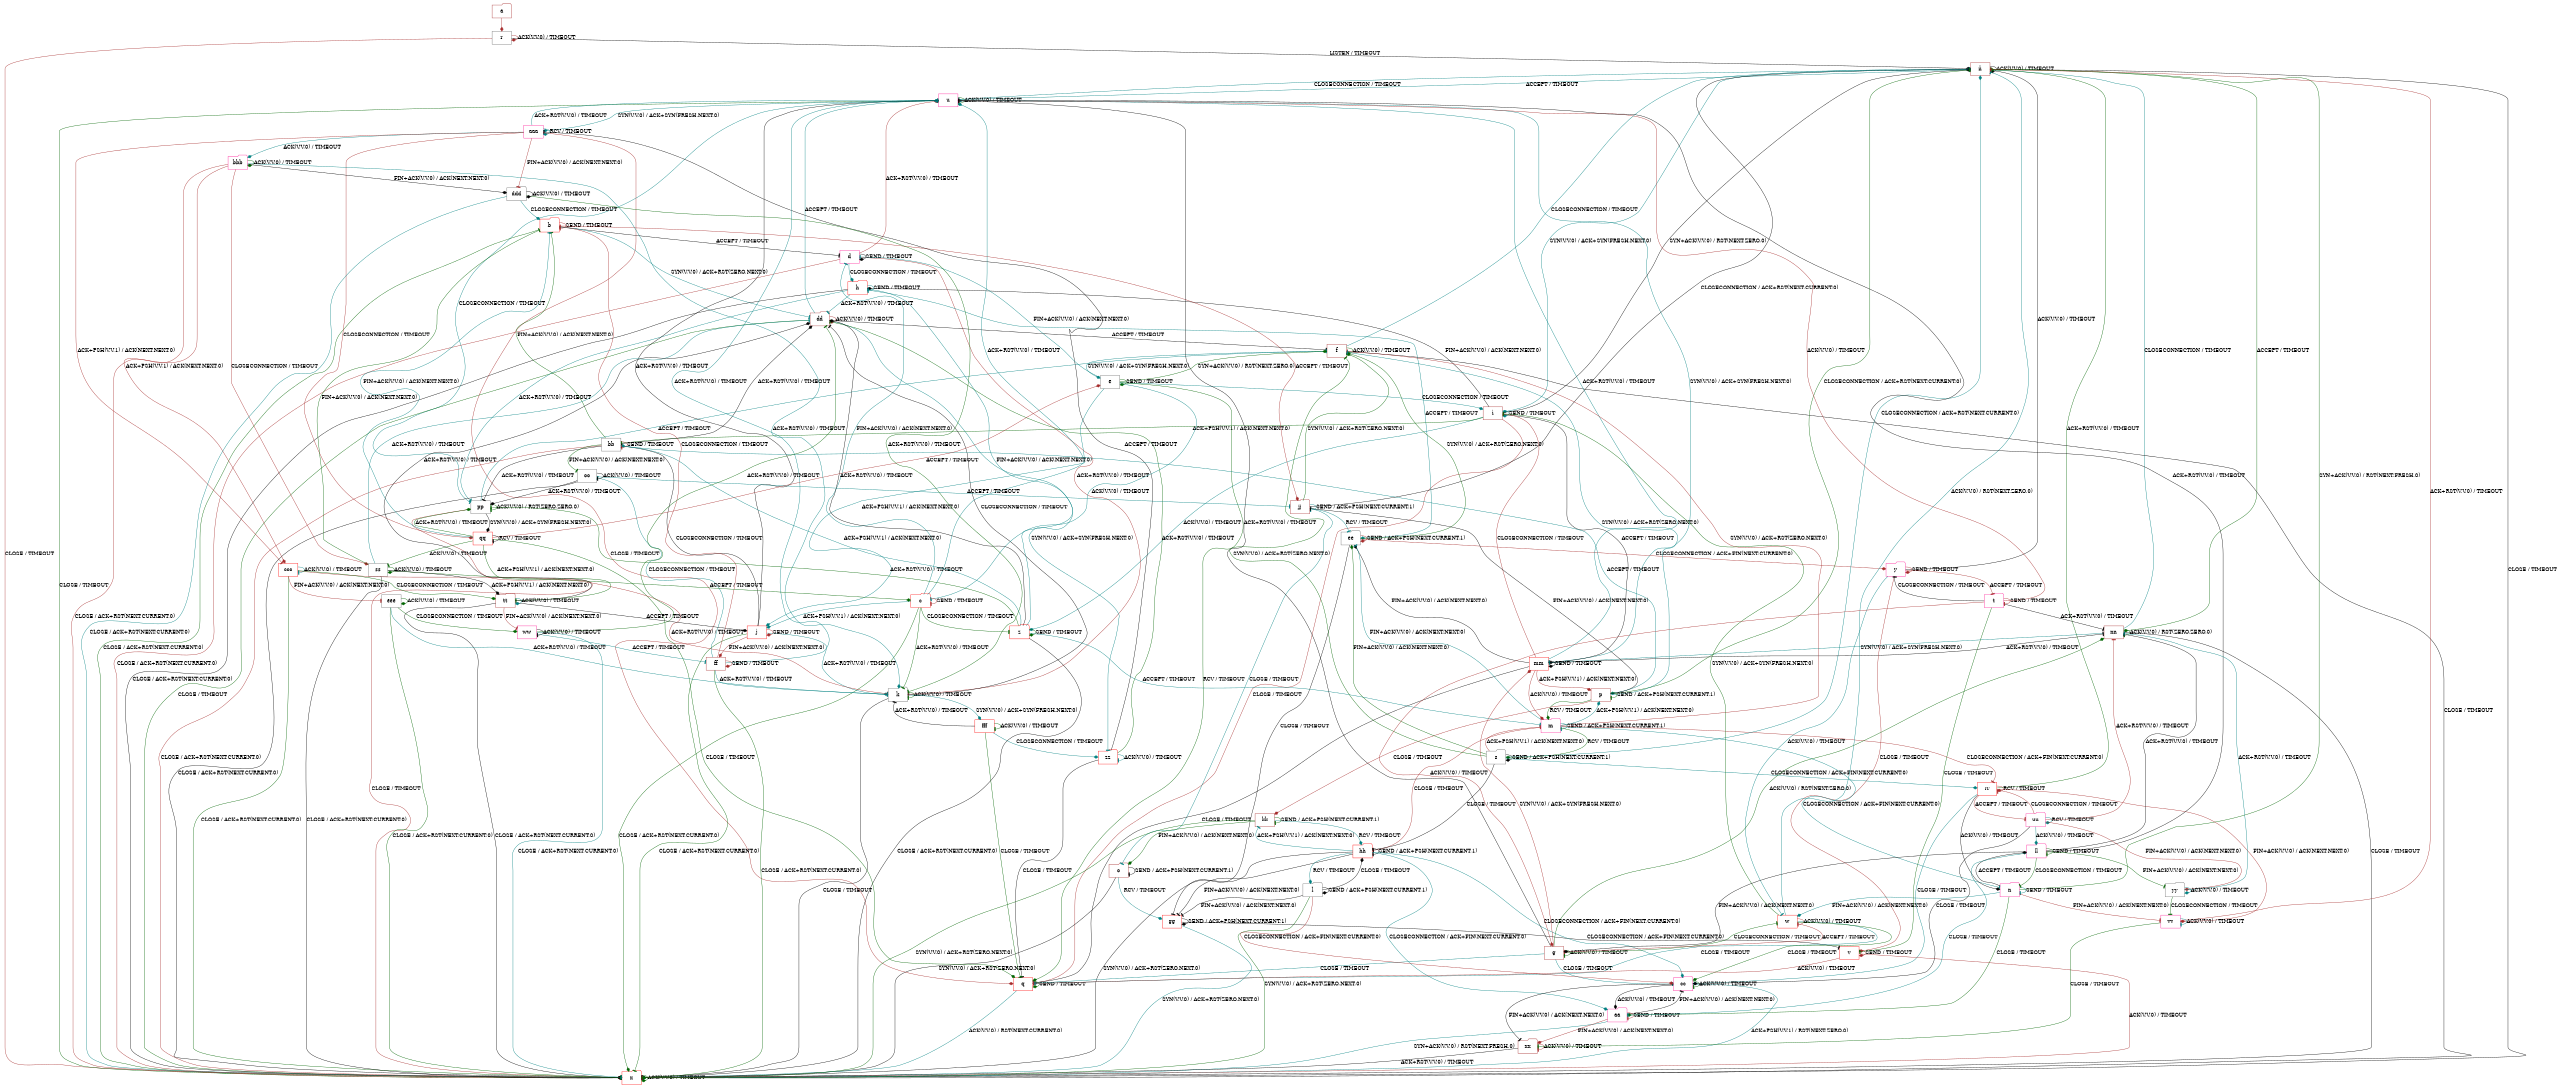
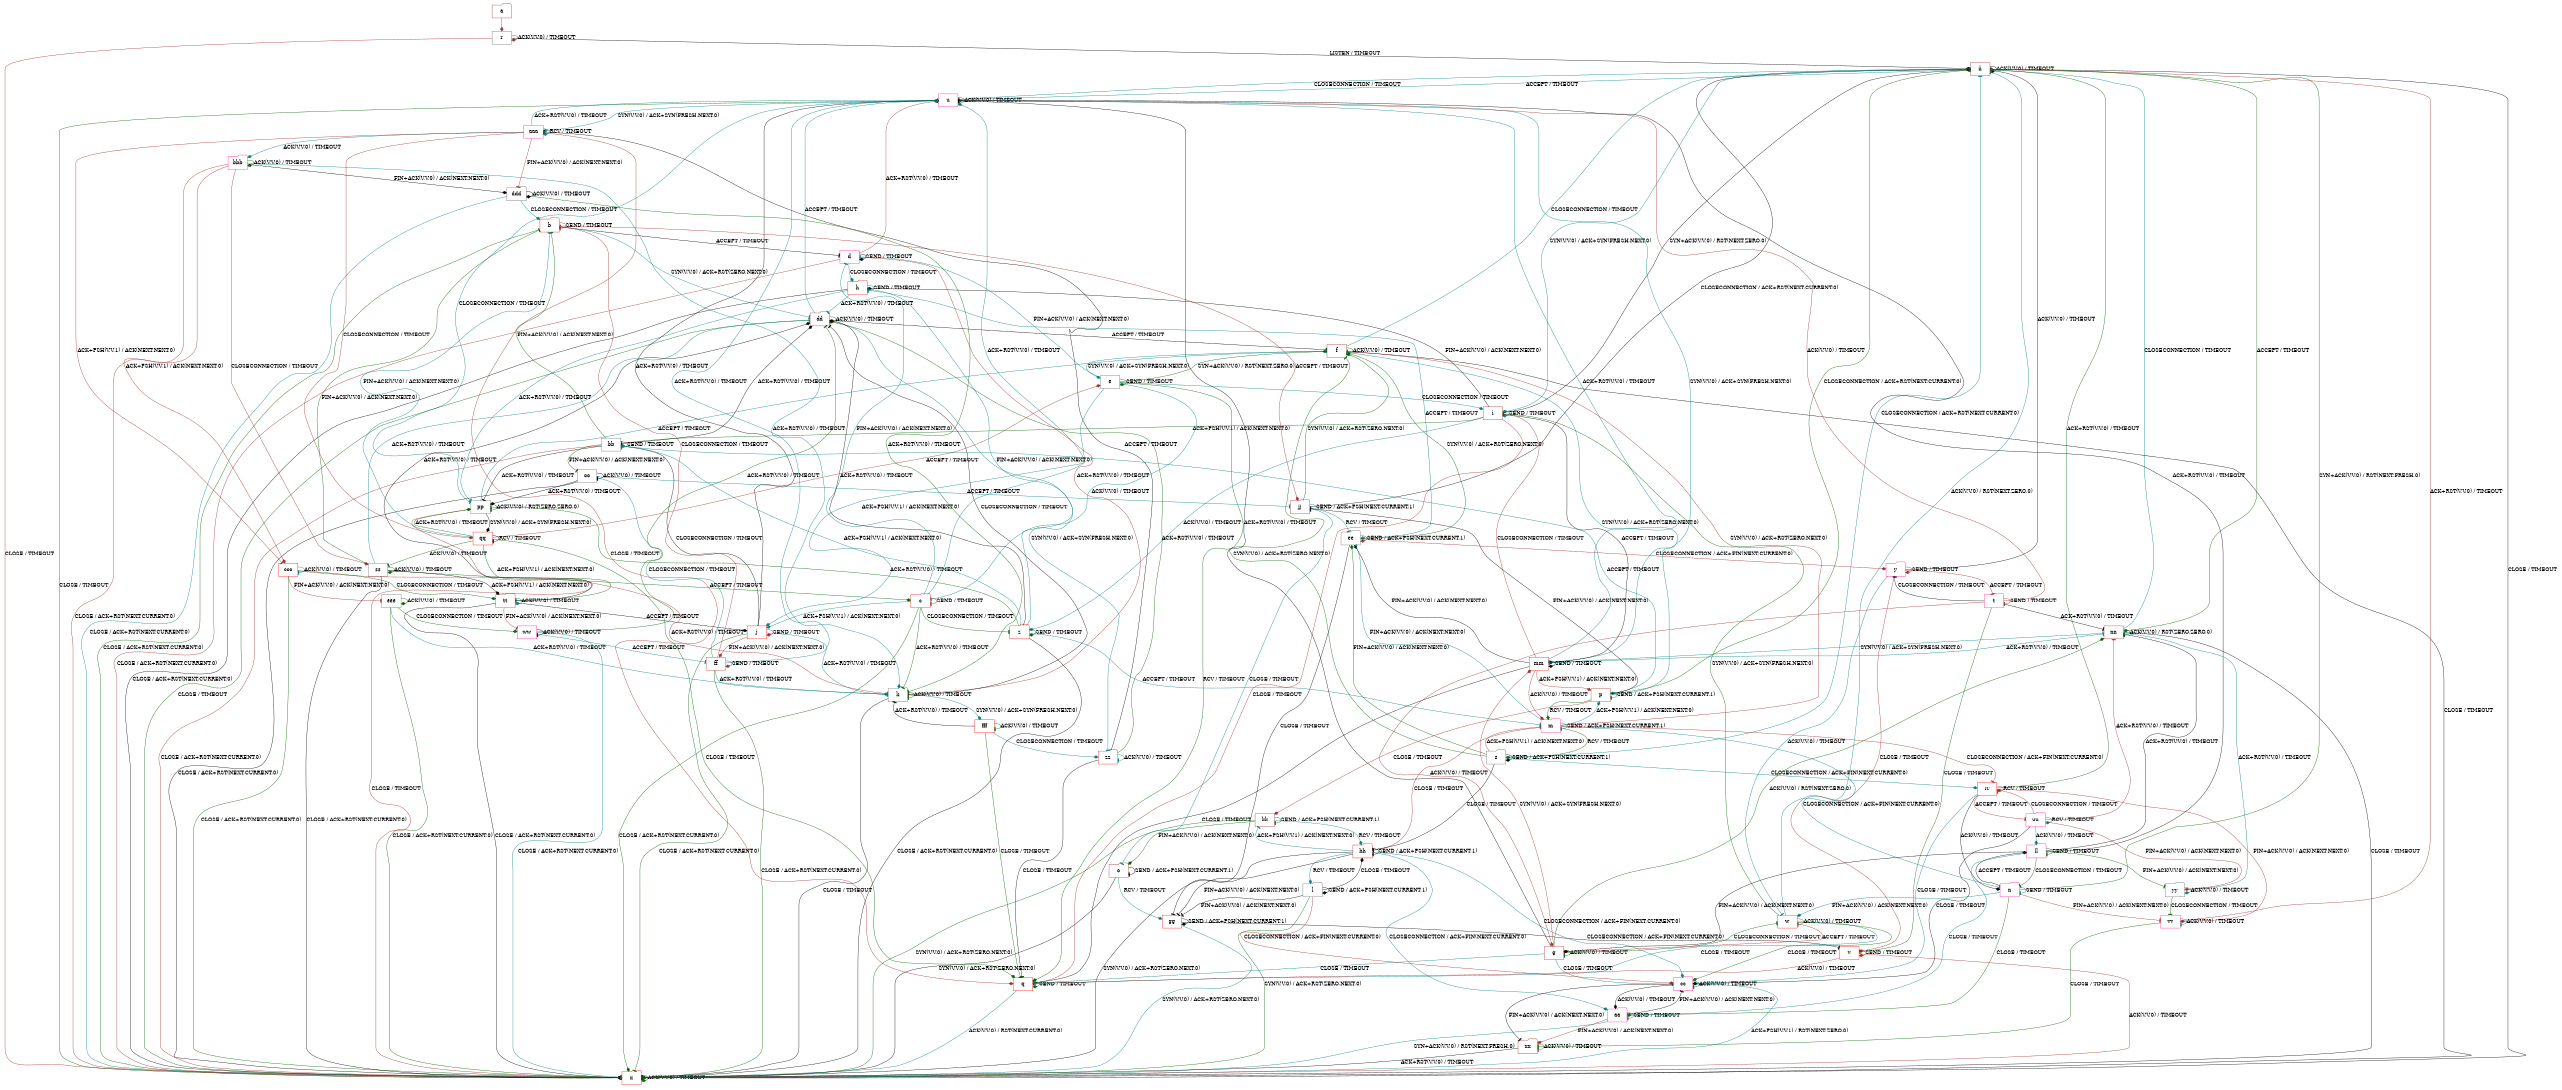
(1858, 514) -> (1858, 513)
(1826, 656) -> (1826, 656)
